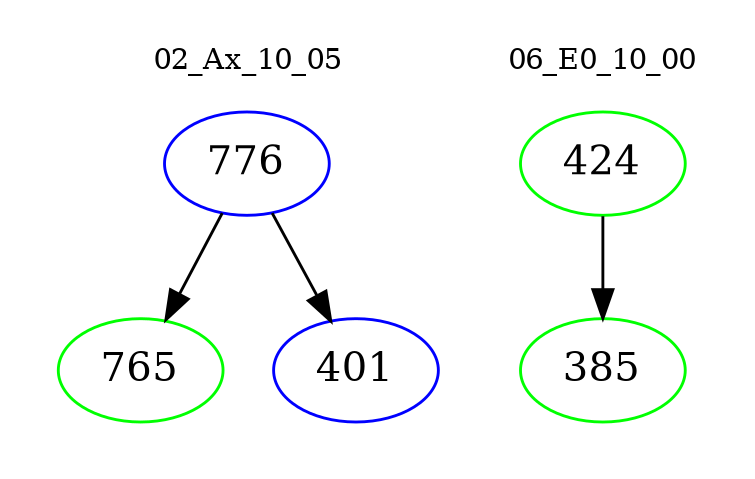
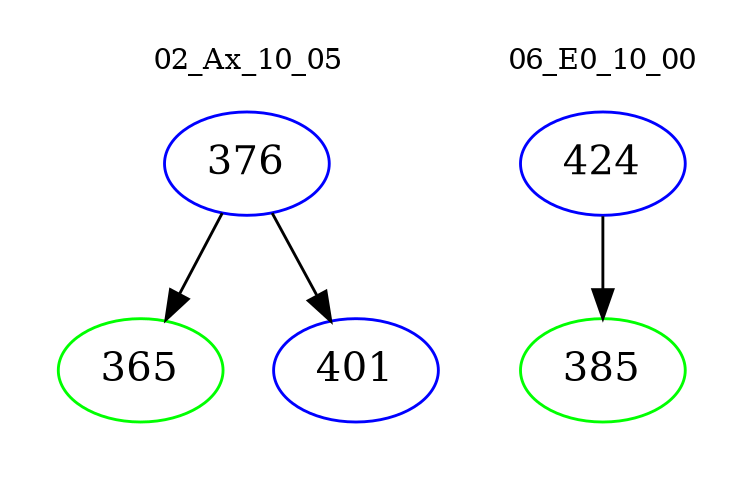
(247, 164) -> (247, 164)
(603, 164) -> (603, 164)
(141, 370) -> (141, 370)
